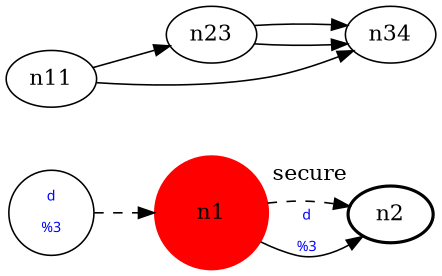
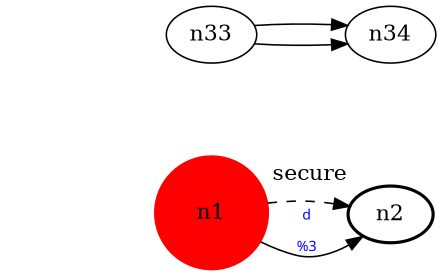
(212, 35) -> (212, 35)
(51, 79) -> none
(51, 213) -> none
